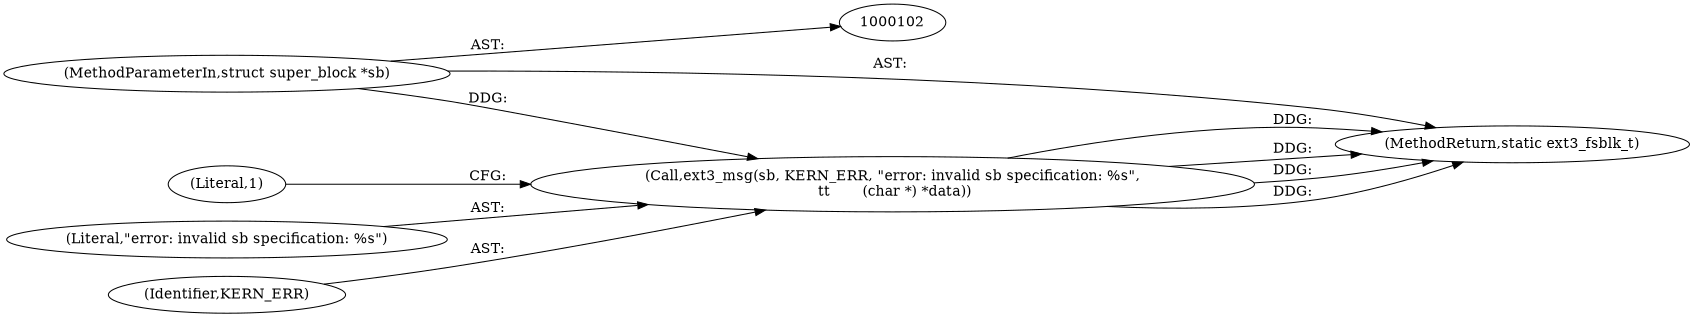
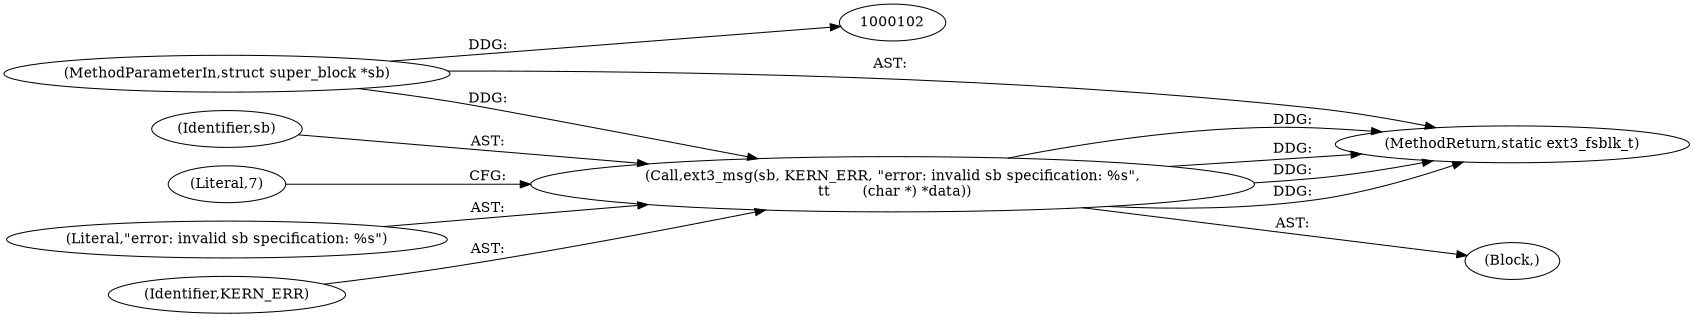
(490, 46) -> (490, 46)
none -> (227, 129)
(227, 184) -> (227, 184)
none -> (1512, 261)
